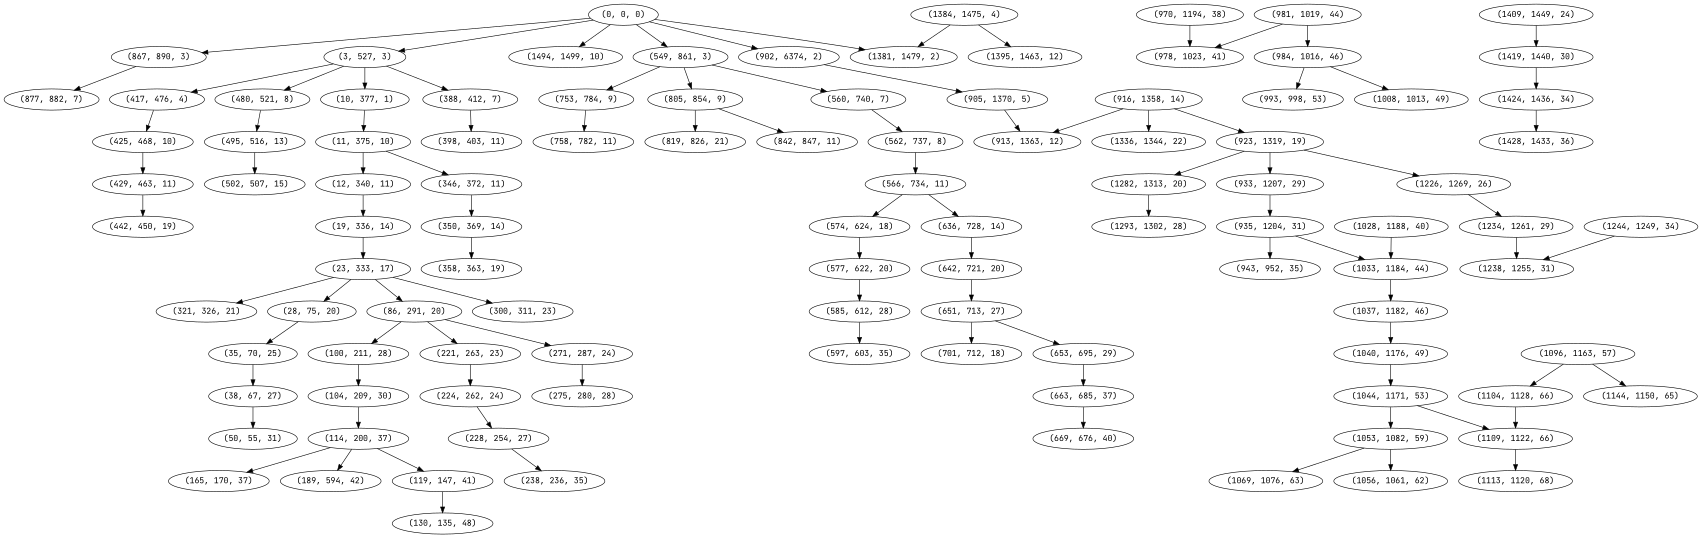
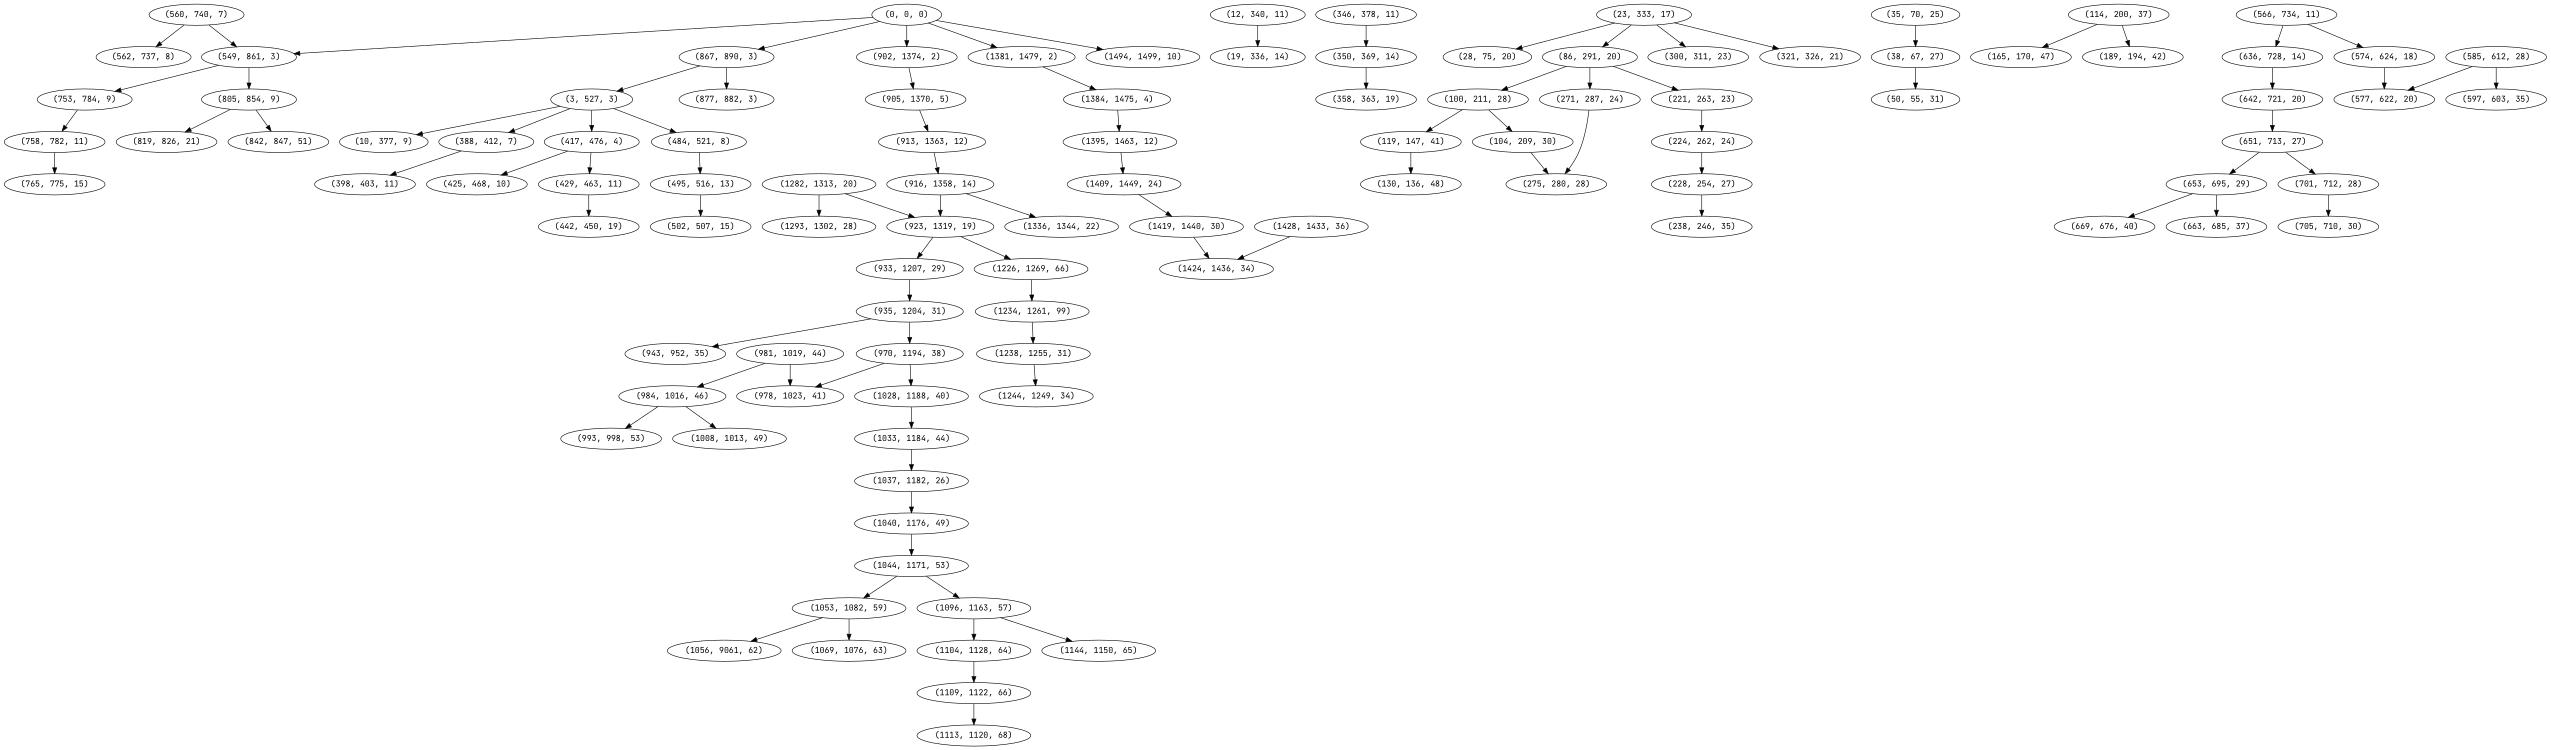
(937, 34) -> (1067, 77)
(499, 35) -> (661, 78)
(789, 57) -> (907, 57)
(766, 78) -> (220, 34)
(52, 100) -> (727, 100)
(262, 100) -> (699, 142)
(365, 100) -> (384, 142)
(1536, 118) -> (1267, 247)
(1091, 120) -> (936, 160)
(363, 142) -> none
(807, 142) -> (278, 142)
(143, 160) -> (590, 160)
(915, 160) -> none
none -> (1122, 160)
(1212, 162) -> (877, 205)
none -> (55, 184)
(471, 184) -> (1366, 15)
(1454, 184) -> (1031, 269)
(1516, 227) -> (1032, 312)
none -> (2328, 227)
(363, 245) -> none
(1327, 247) -> (910, 330)
(1582, 247) -> (1035, 372)
(860, 287) -> (2443, 77)
(1391, 312) -> (911, 481)
(285, 331) -> none
(971, 354) -> (2328, 184)
none -> (910, 372)
(1516, 396) -> (974, 651)
(358, 415) -> (1538, 161)
(1083, 415) -> (2163, 204)
(1450, 417) -> (940, 585)
(398, 459) -> (1447, 119)
(219, 481) -> (2021, 57)
(331, 481) -> (2133, 57)
(554, 481) -> (1702, 227)
(1391, 481) -> (724, 651)
(443, 524) -> (1411, 184)
